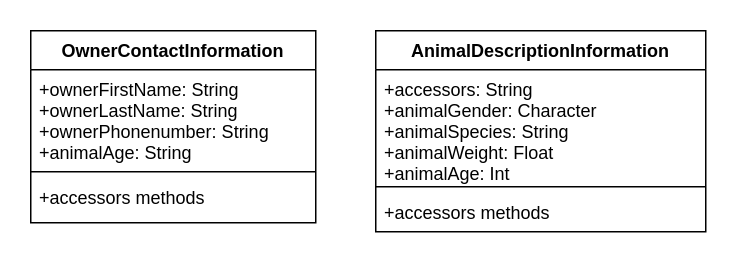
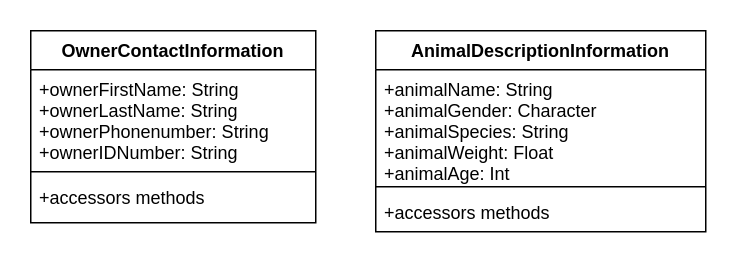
(146, 90) -> (146, 90)
(468, 90) -> (468, 90)
